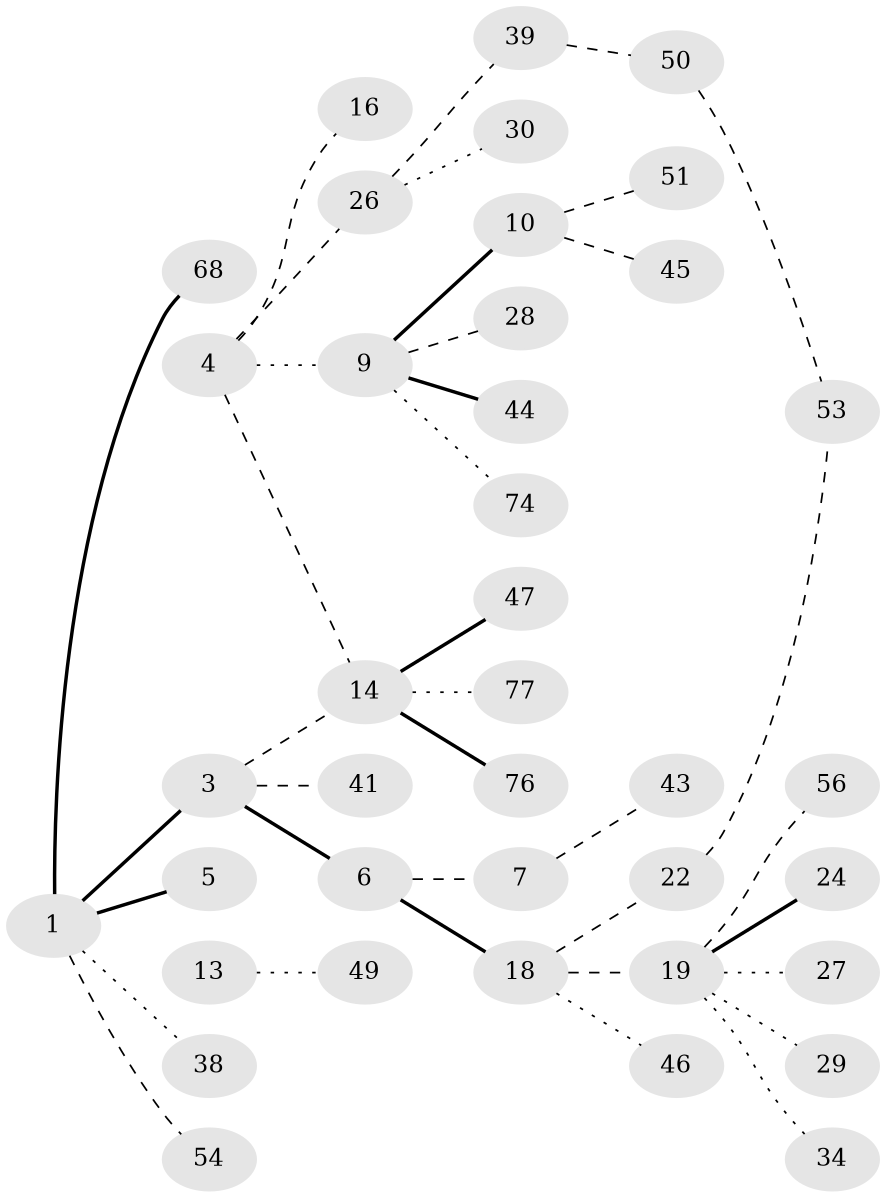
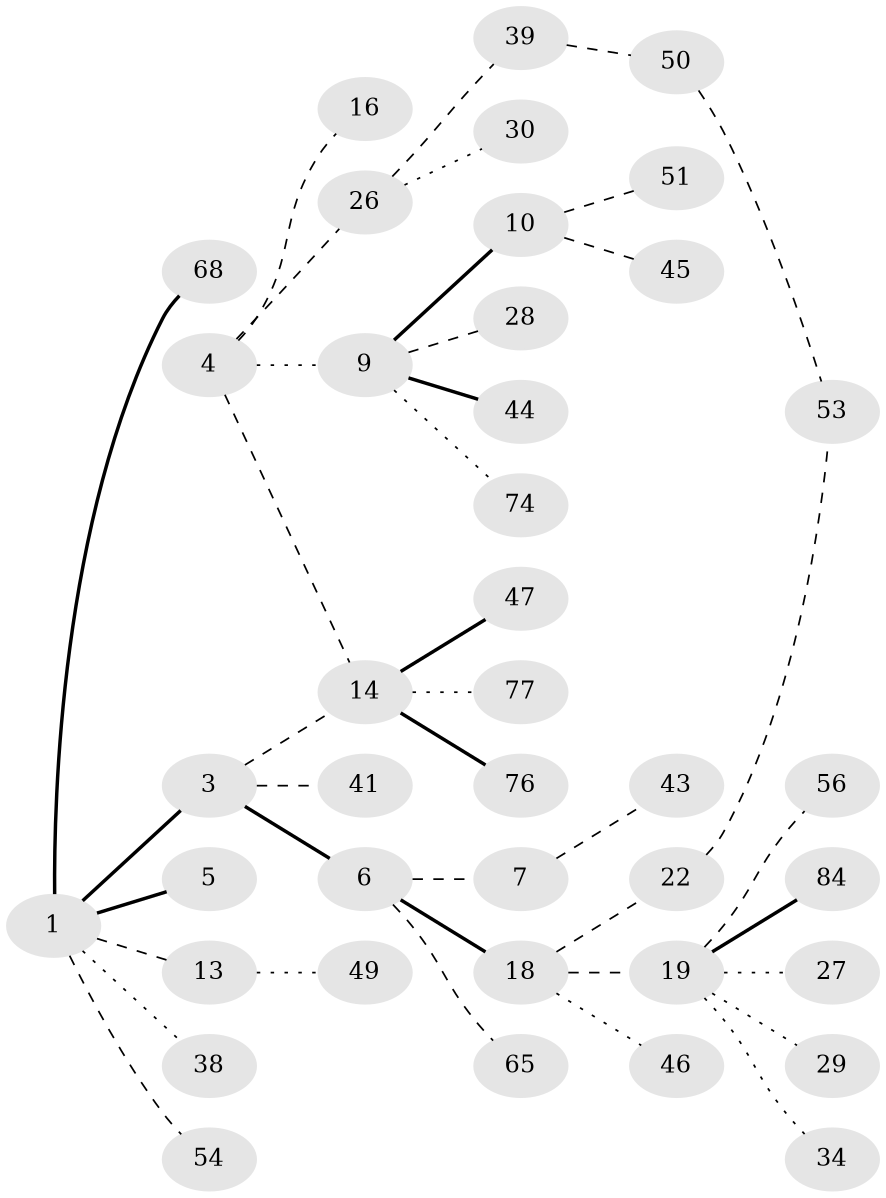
(832, 879) -> (832, 879)
none -> (132, 949)
none -> (521, 1066)
